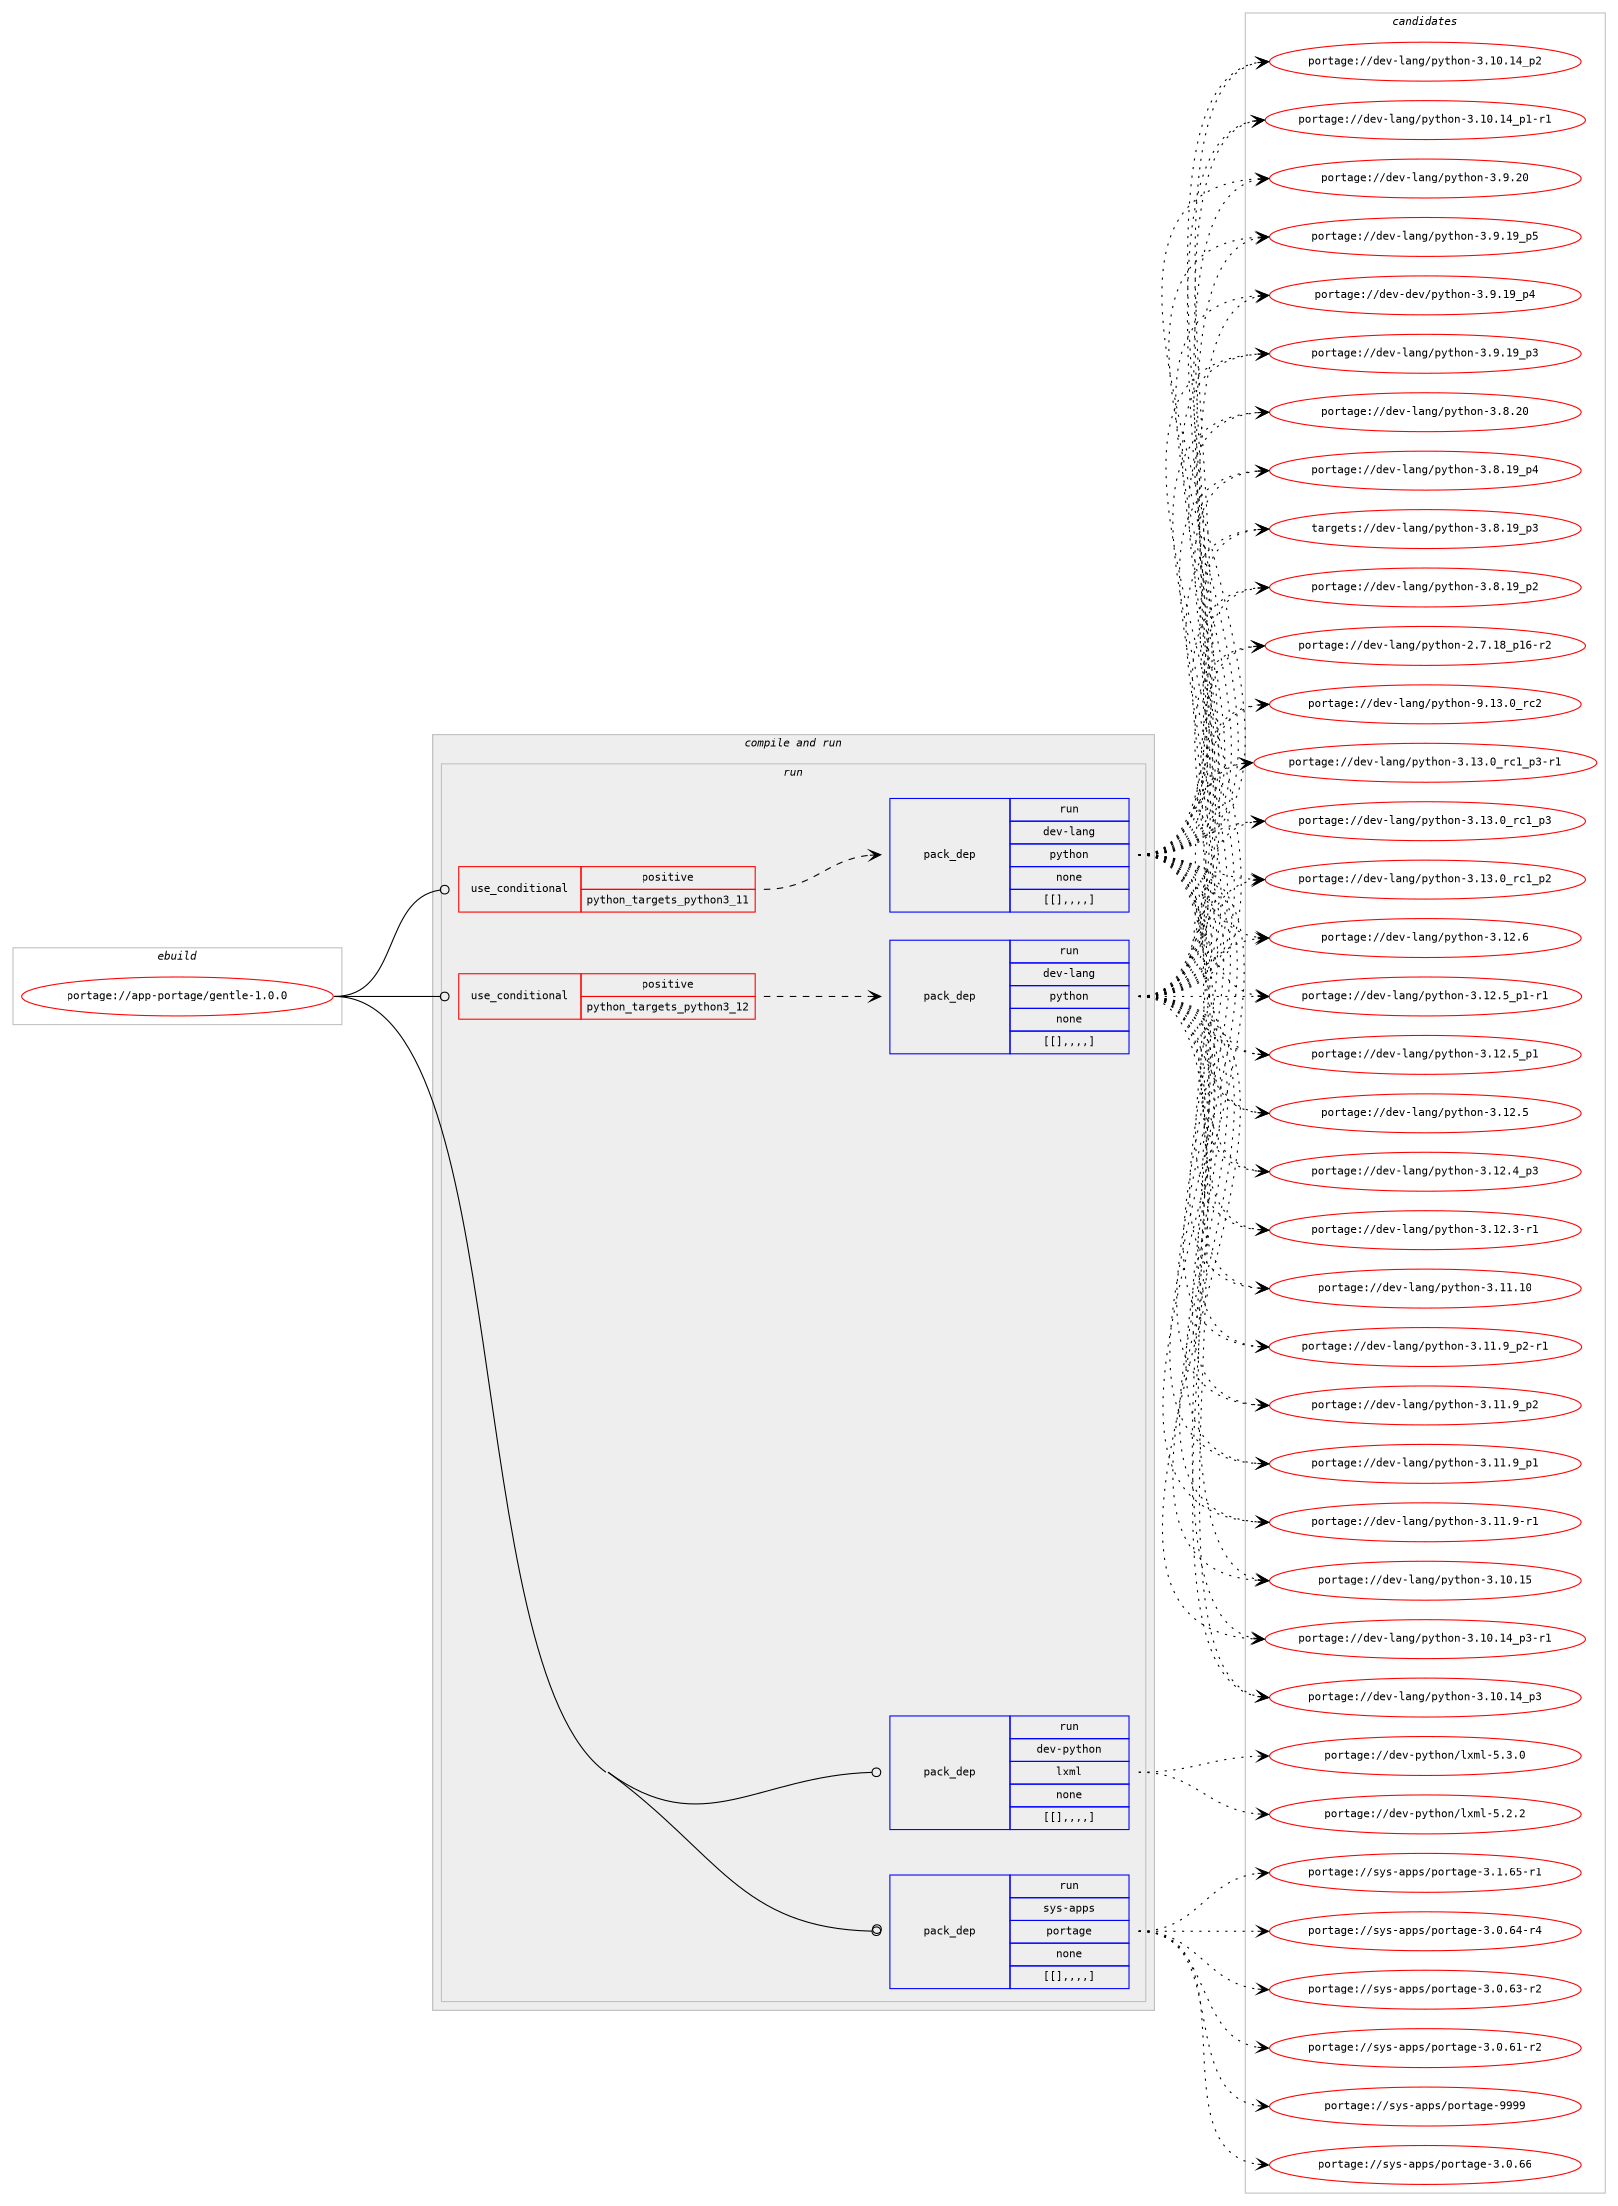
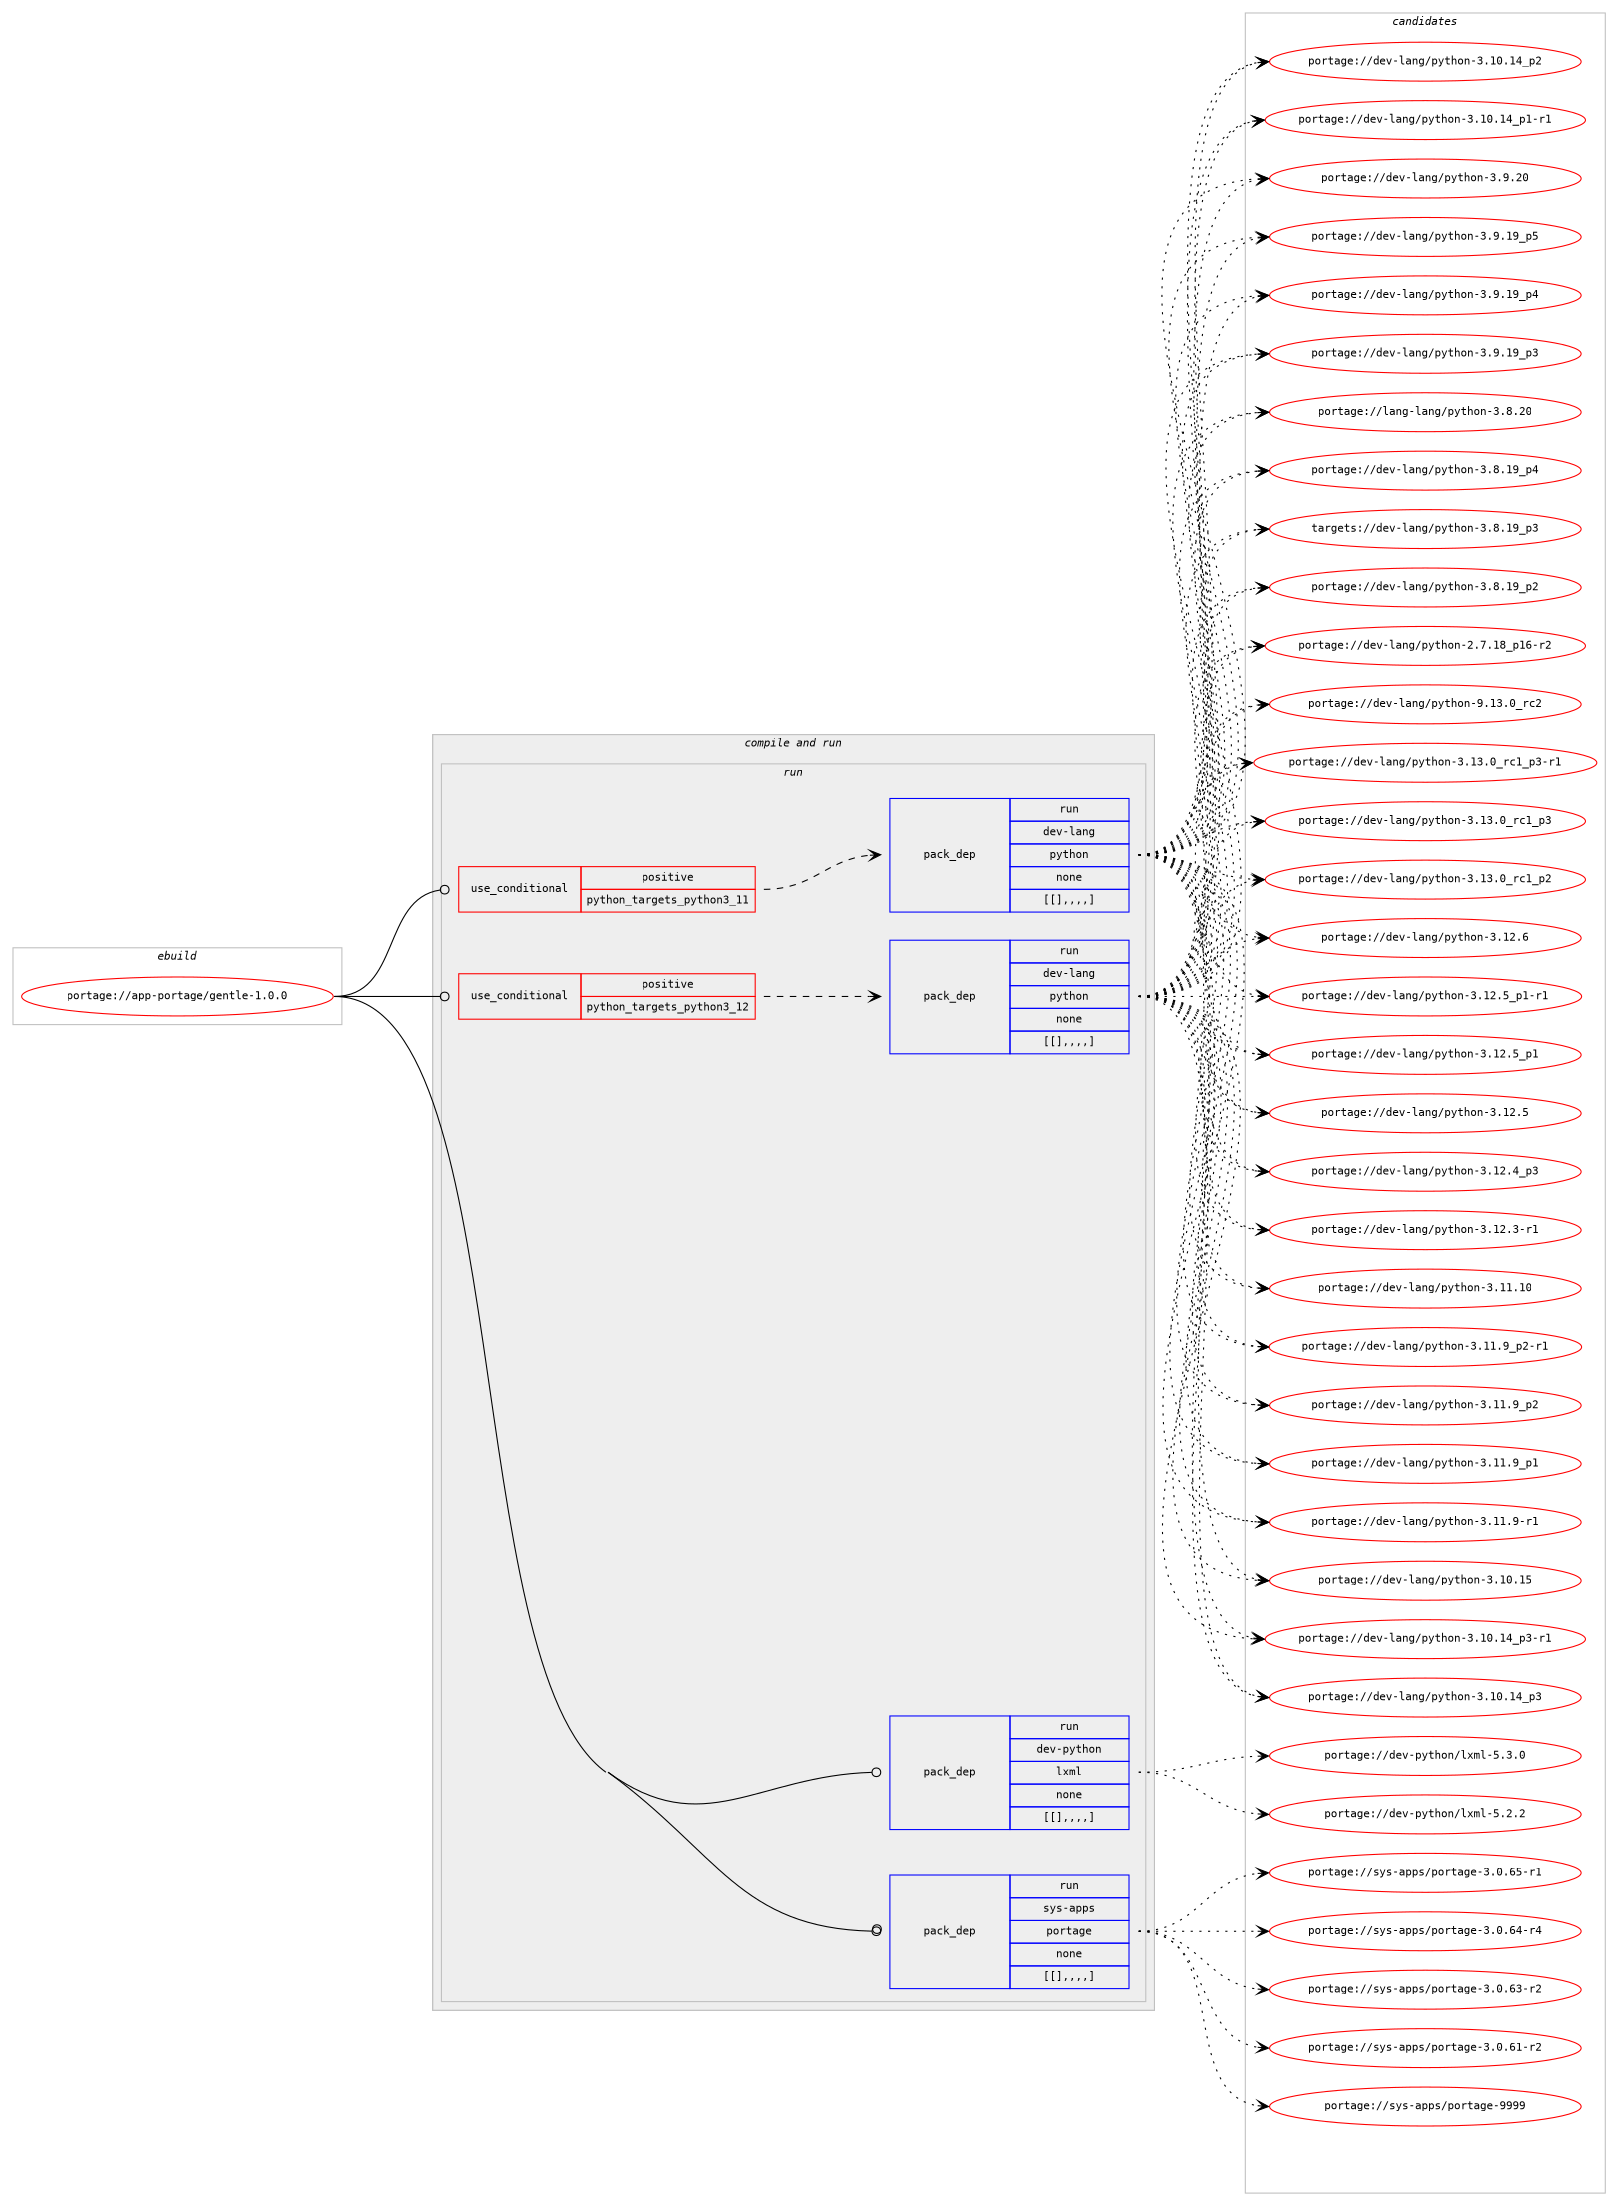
(1425, 295) -> (1425, 295)
(1425, 412) -> (1425, 412)
(1425, 1873) -> (1425, 1873)
(1425, 2165) -> none
